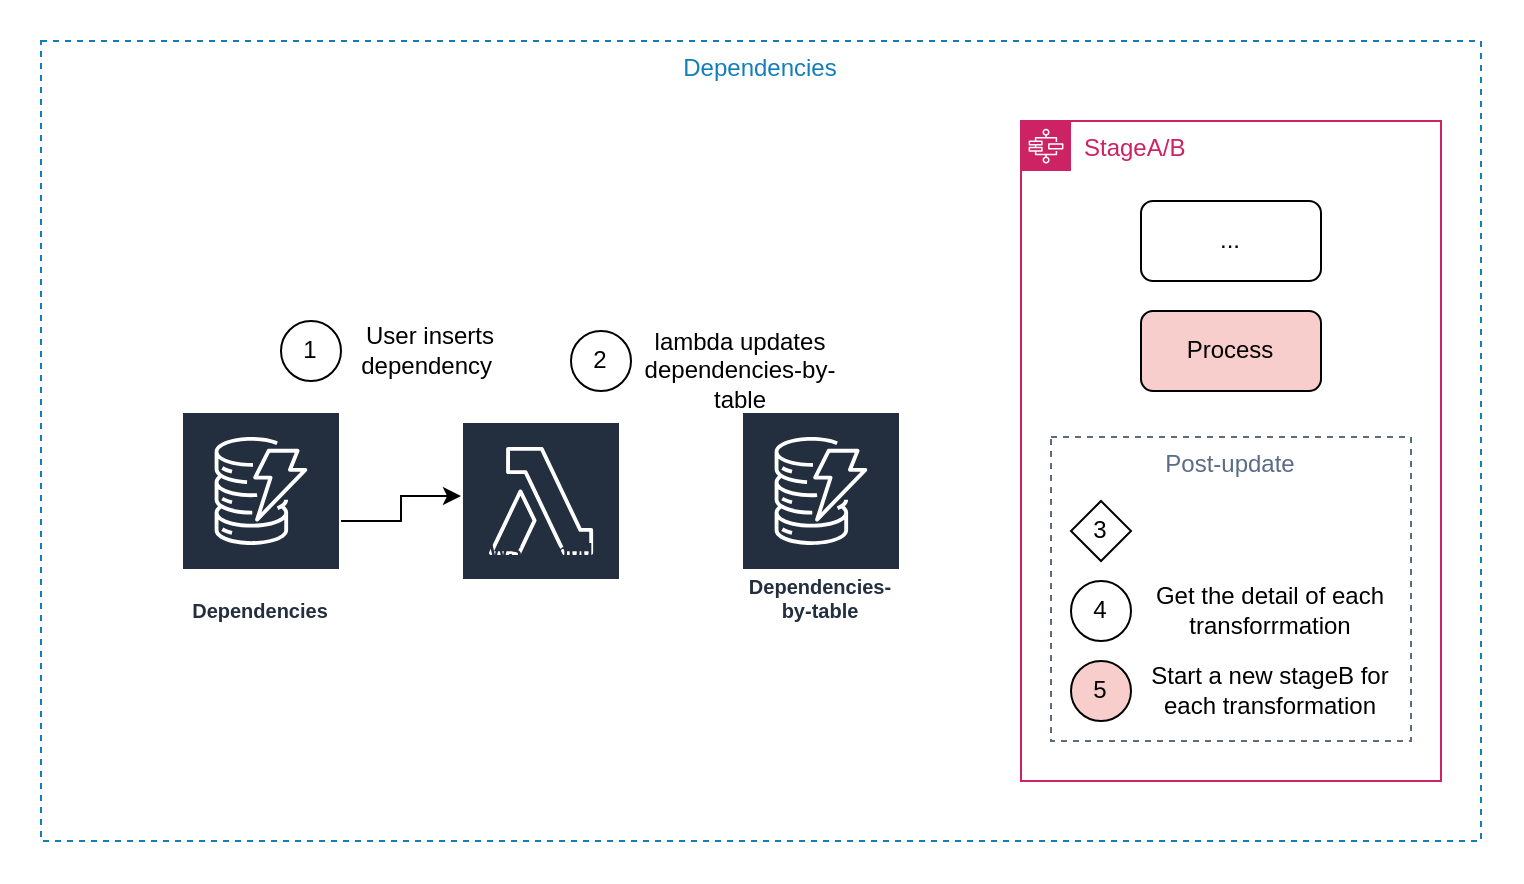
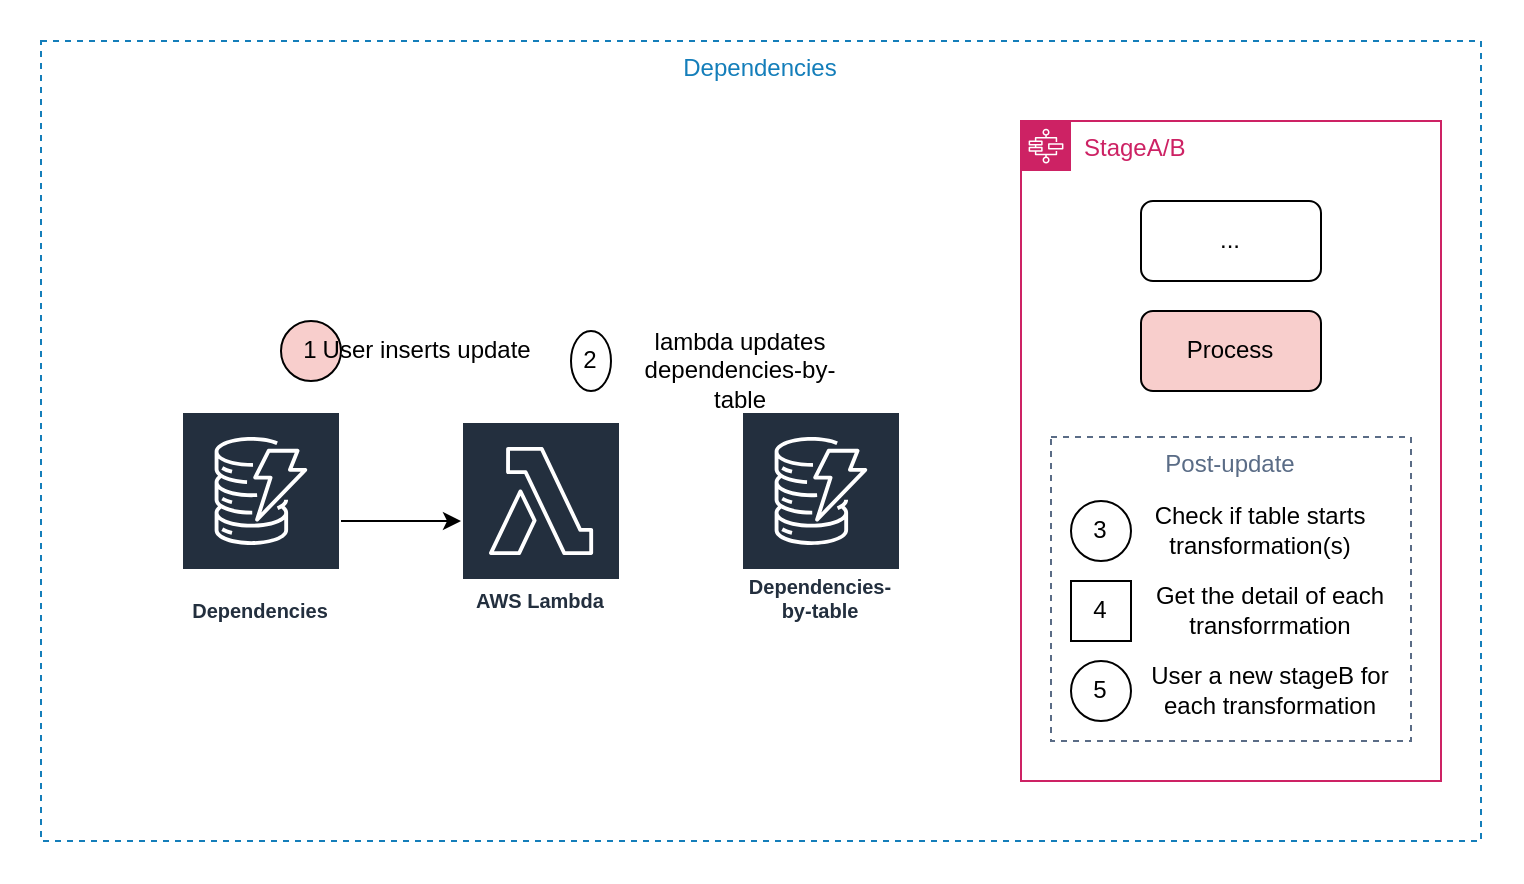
(311, 351) -> (311, 351)
(431, 351) -> (431, 351)
(601, 361) -> (591, 361)
(541, 496) -> (541, 521)
(1101, 531) -> (1101, 531)
none -> (1261, 531)
(1101, 611) -> (1101, 611)
(1101, 691) -> (1101, 691)
(1271, 691) -> (1271, 691)
